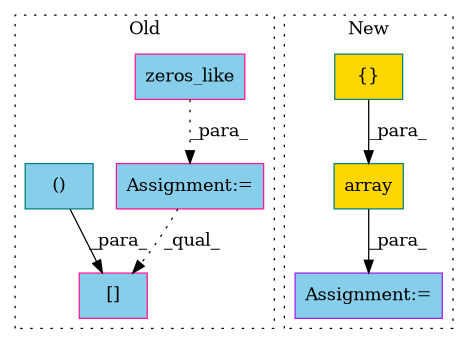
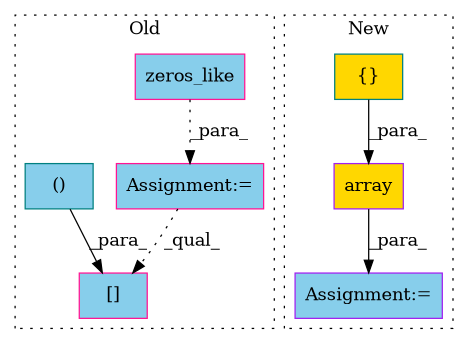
(369, 186) -> (369, 186)
